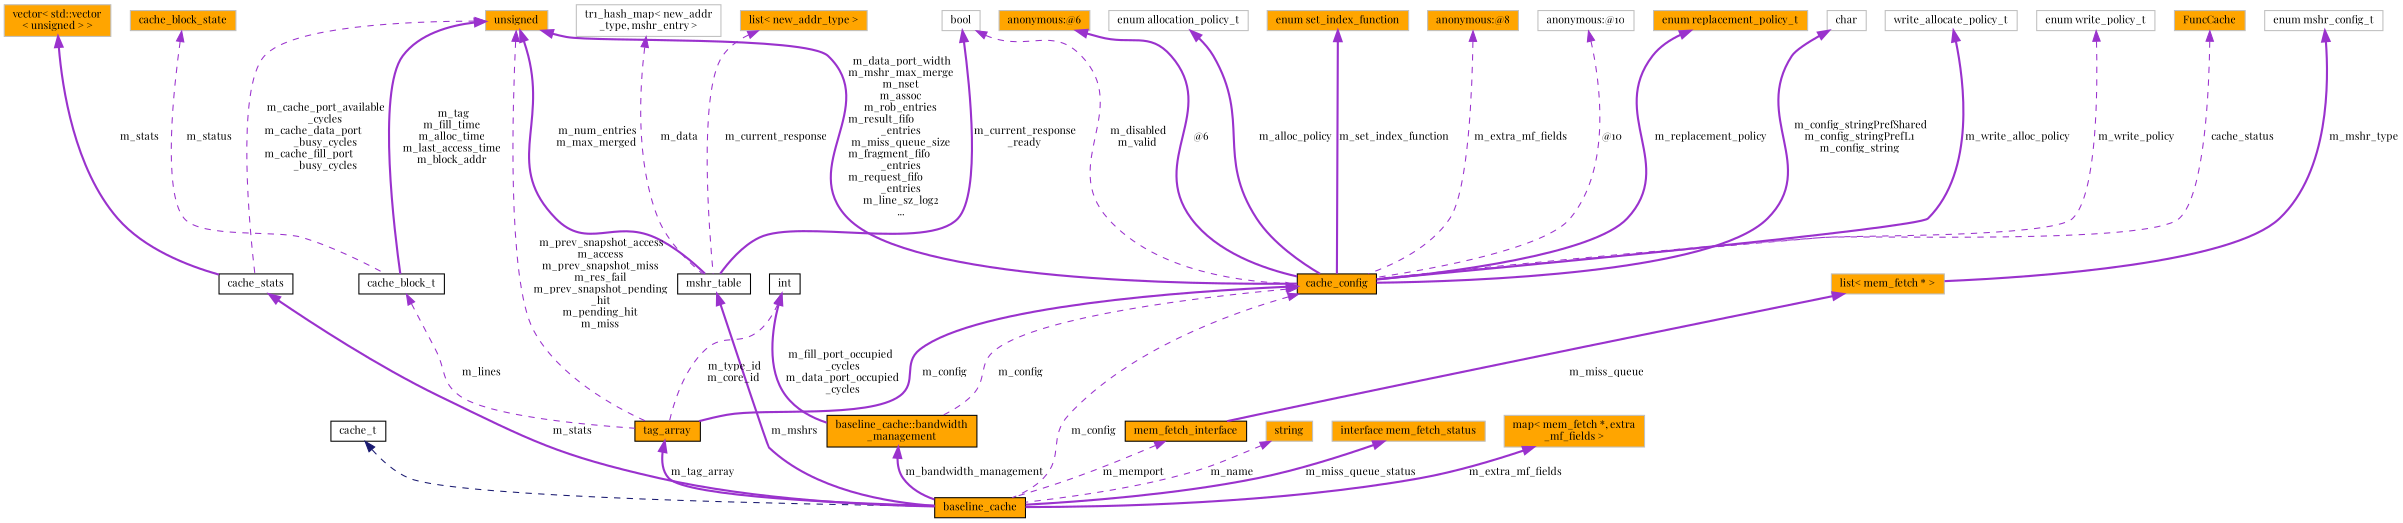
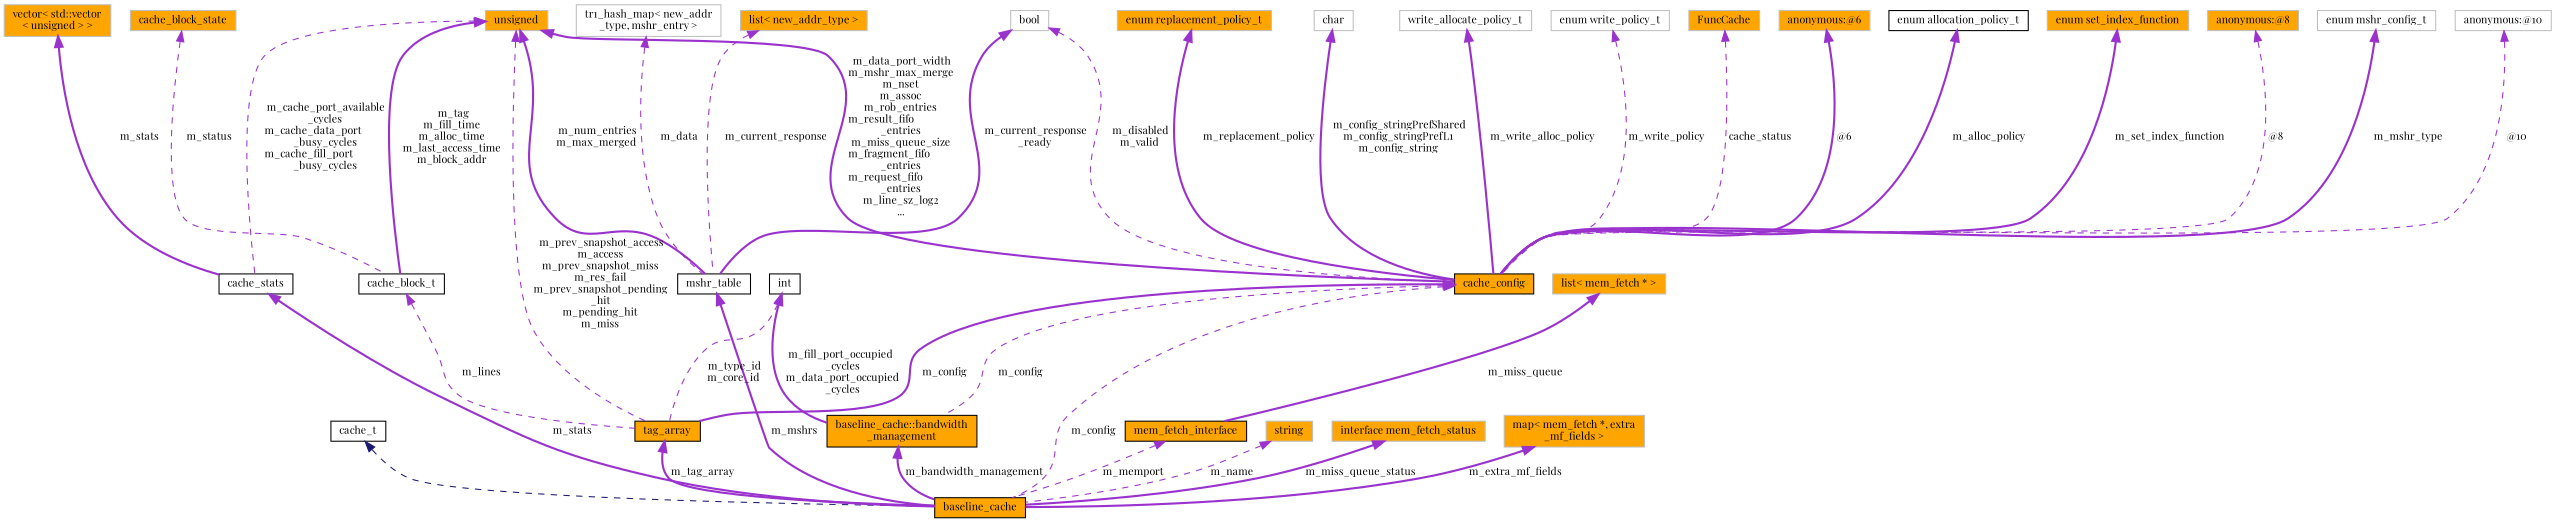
(1179, 21) -> (1959, 21)
(1520, 137) -> (2275, 137)
(2209, 249) -> (1989, 235)
